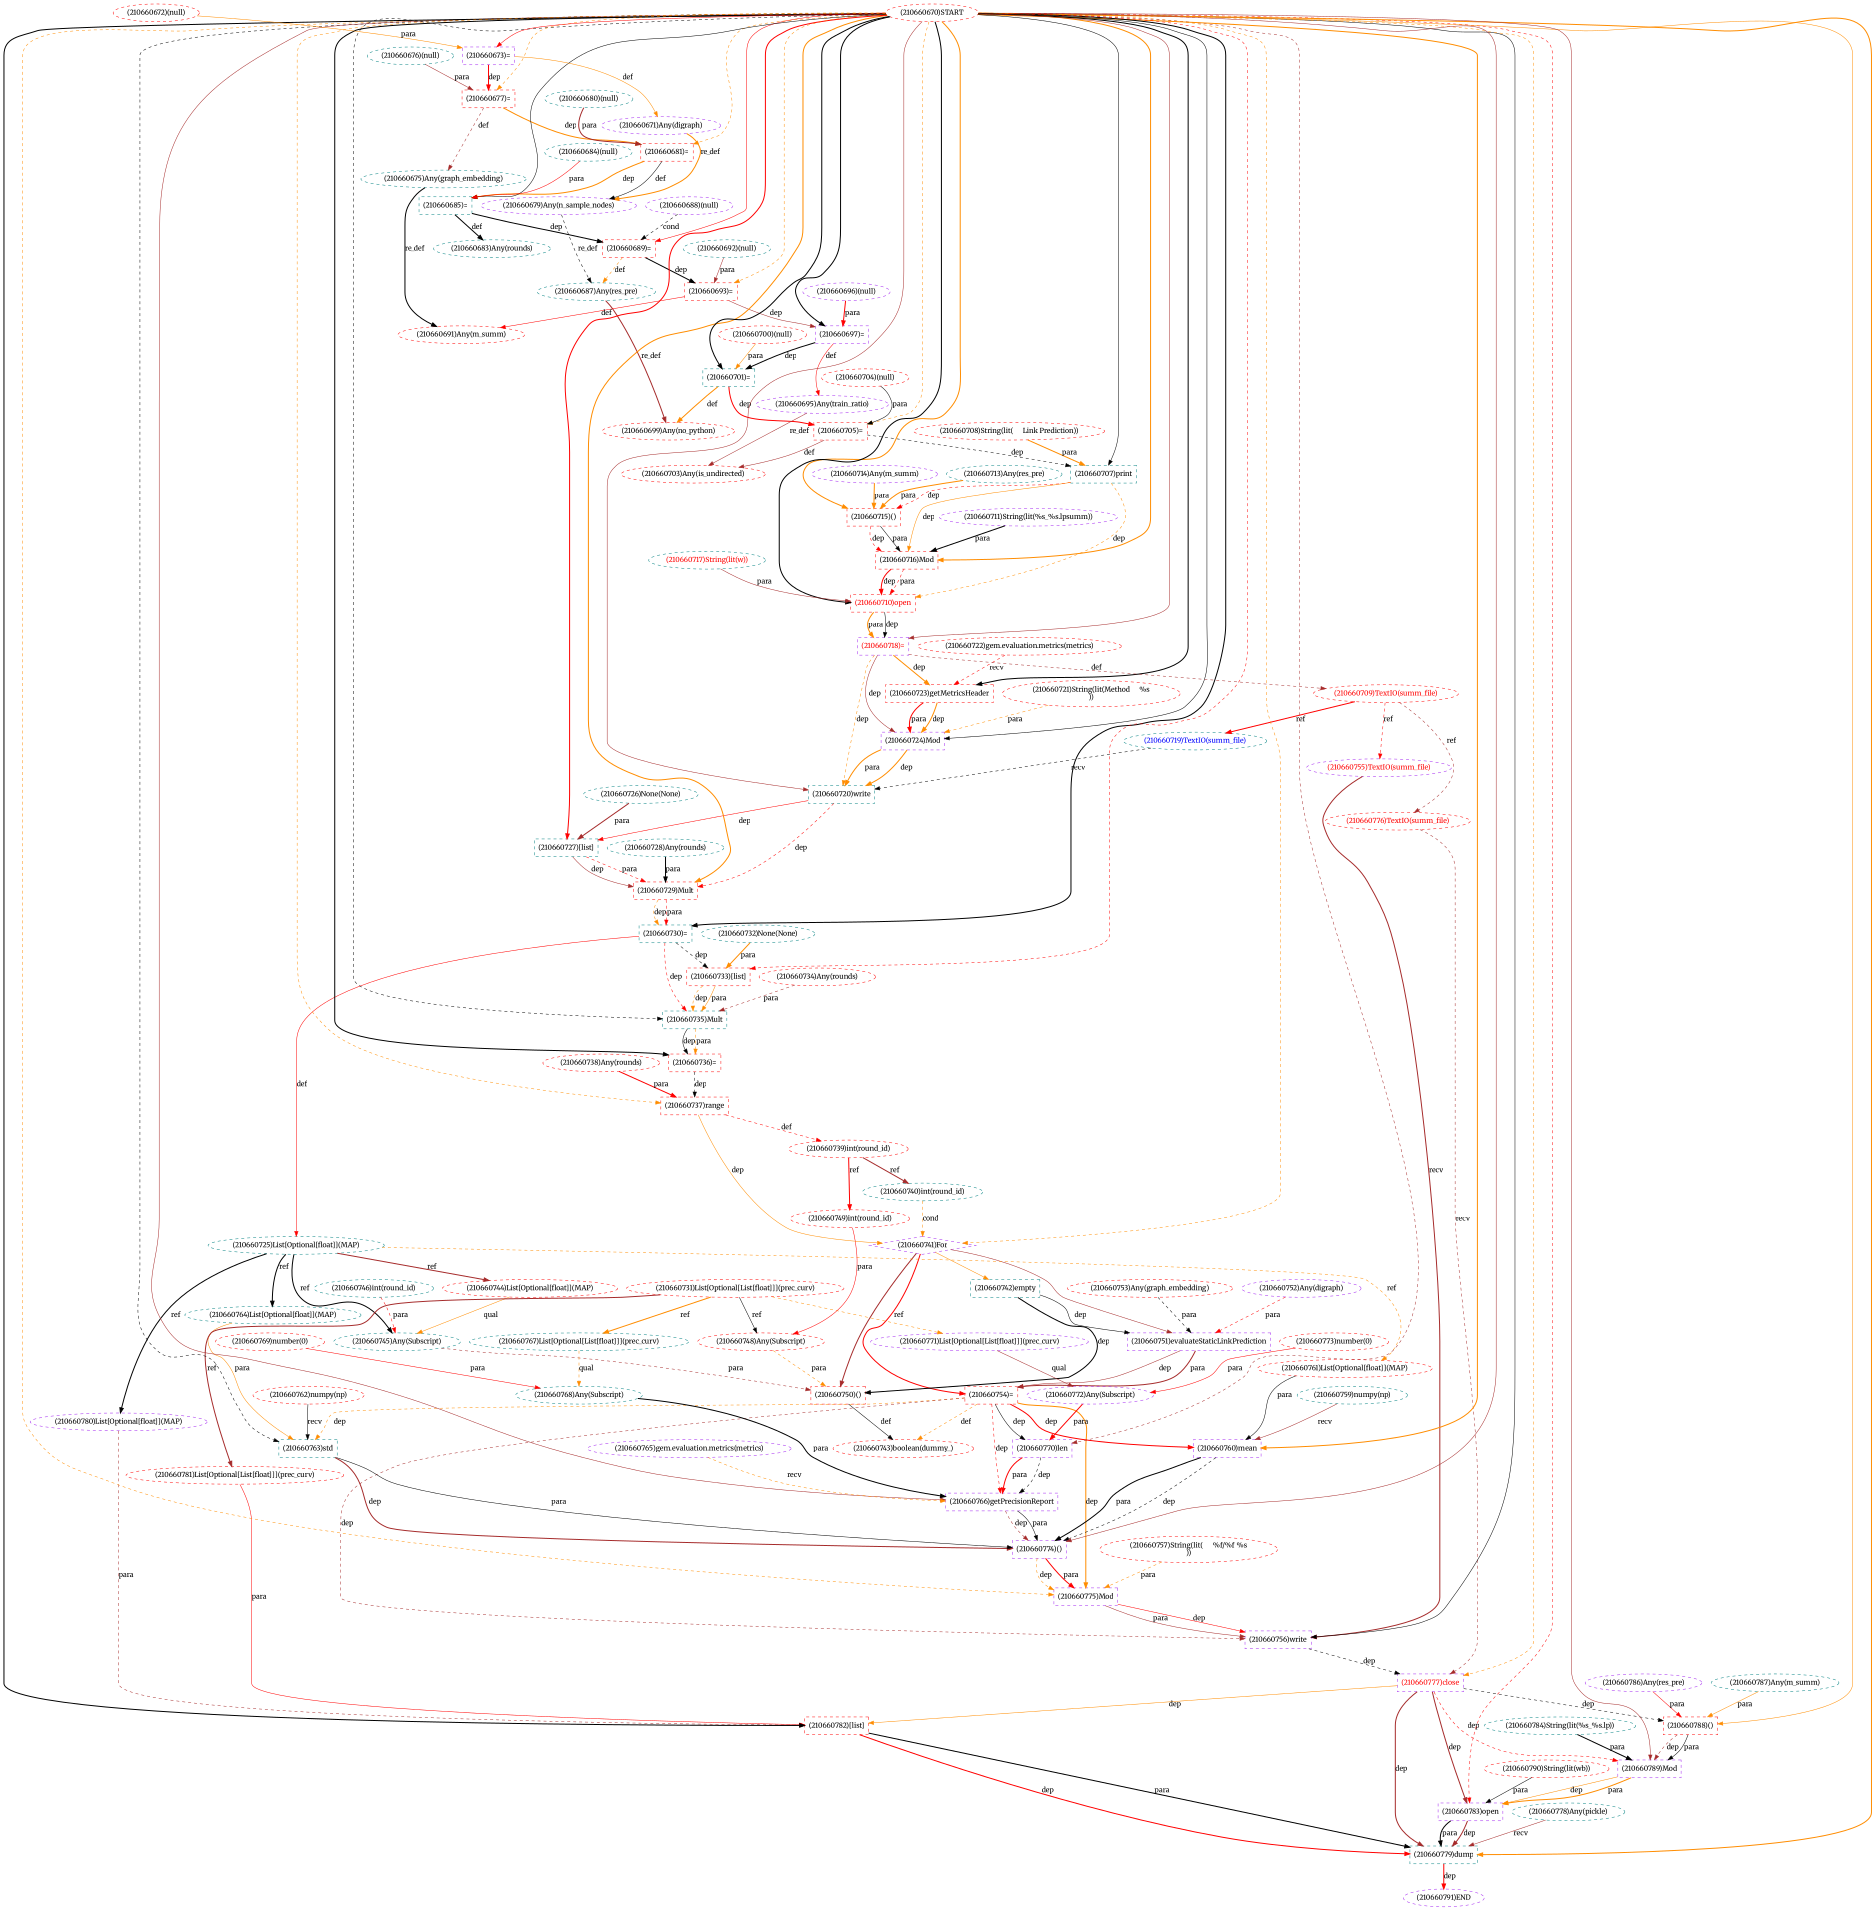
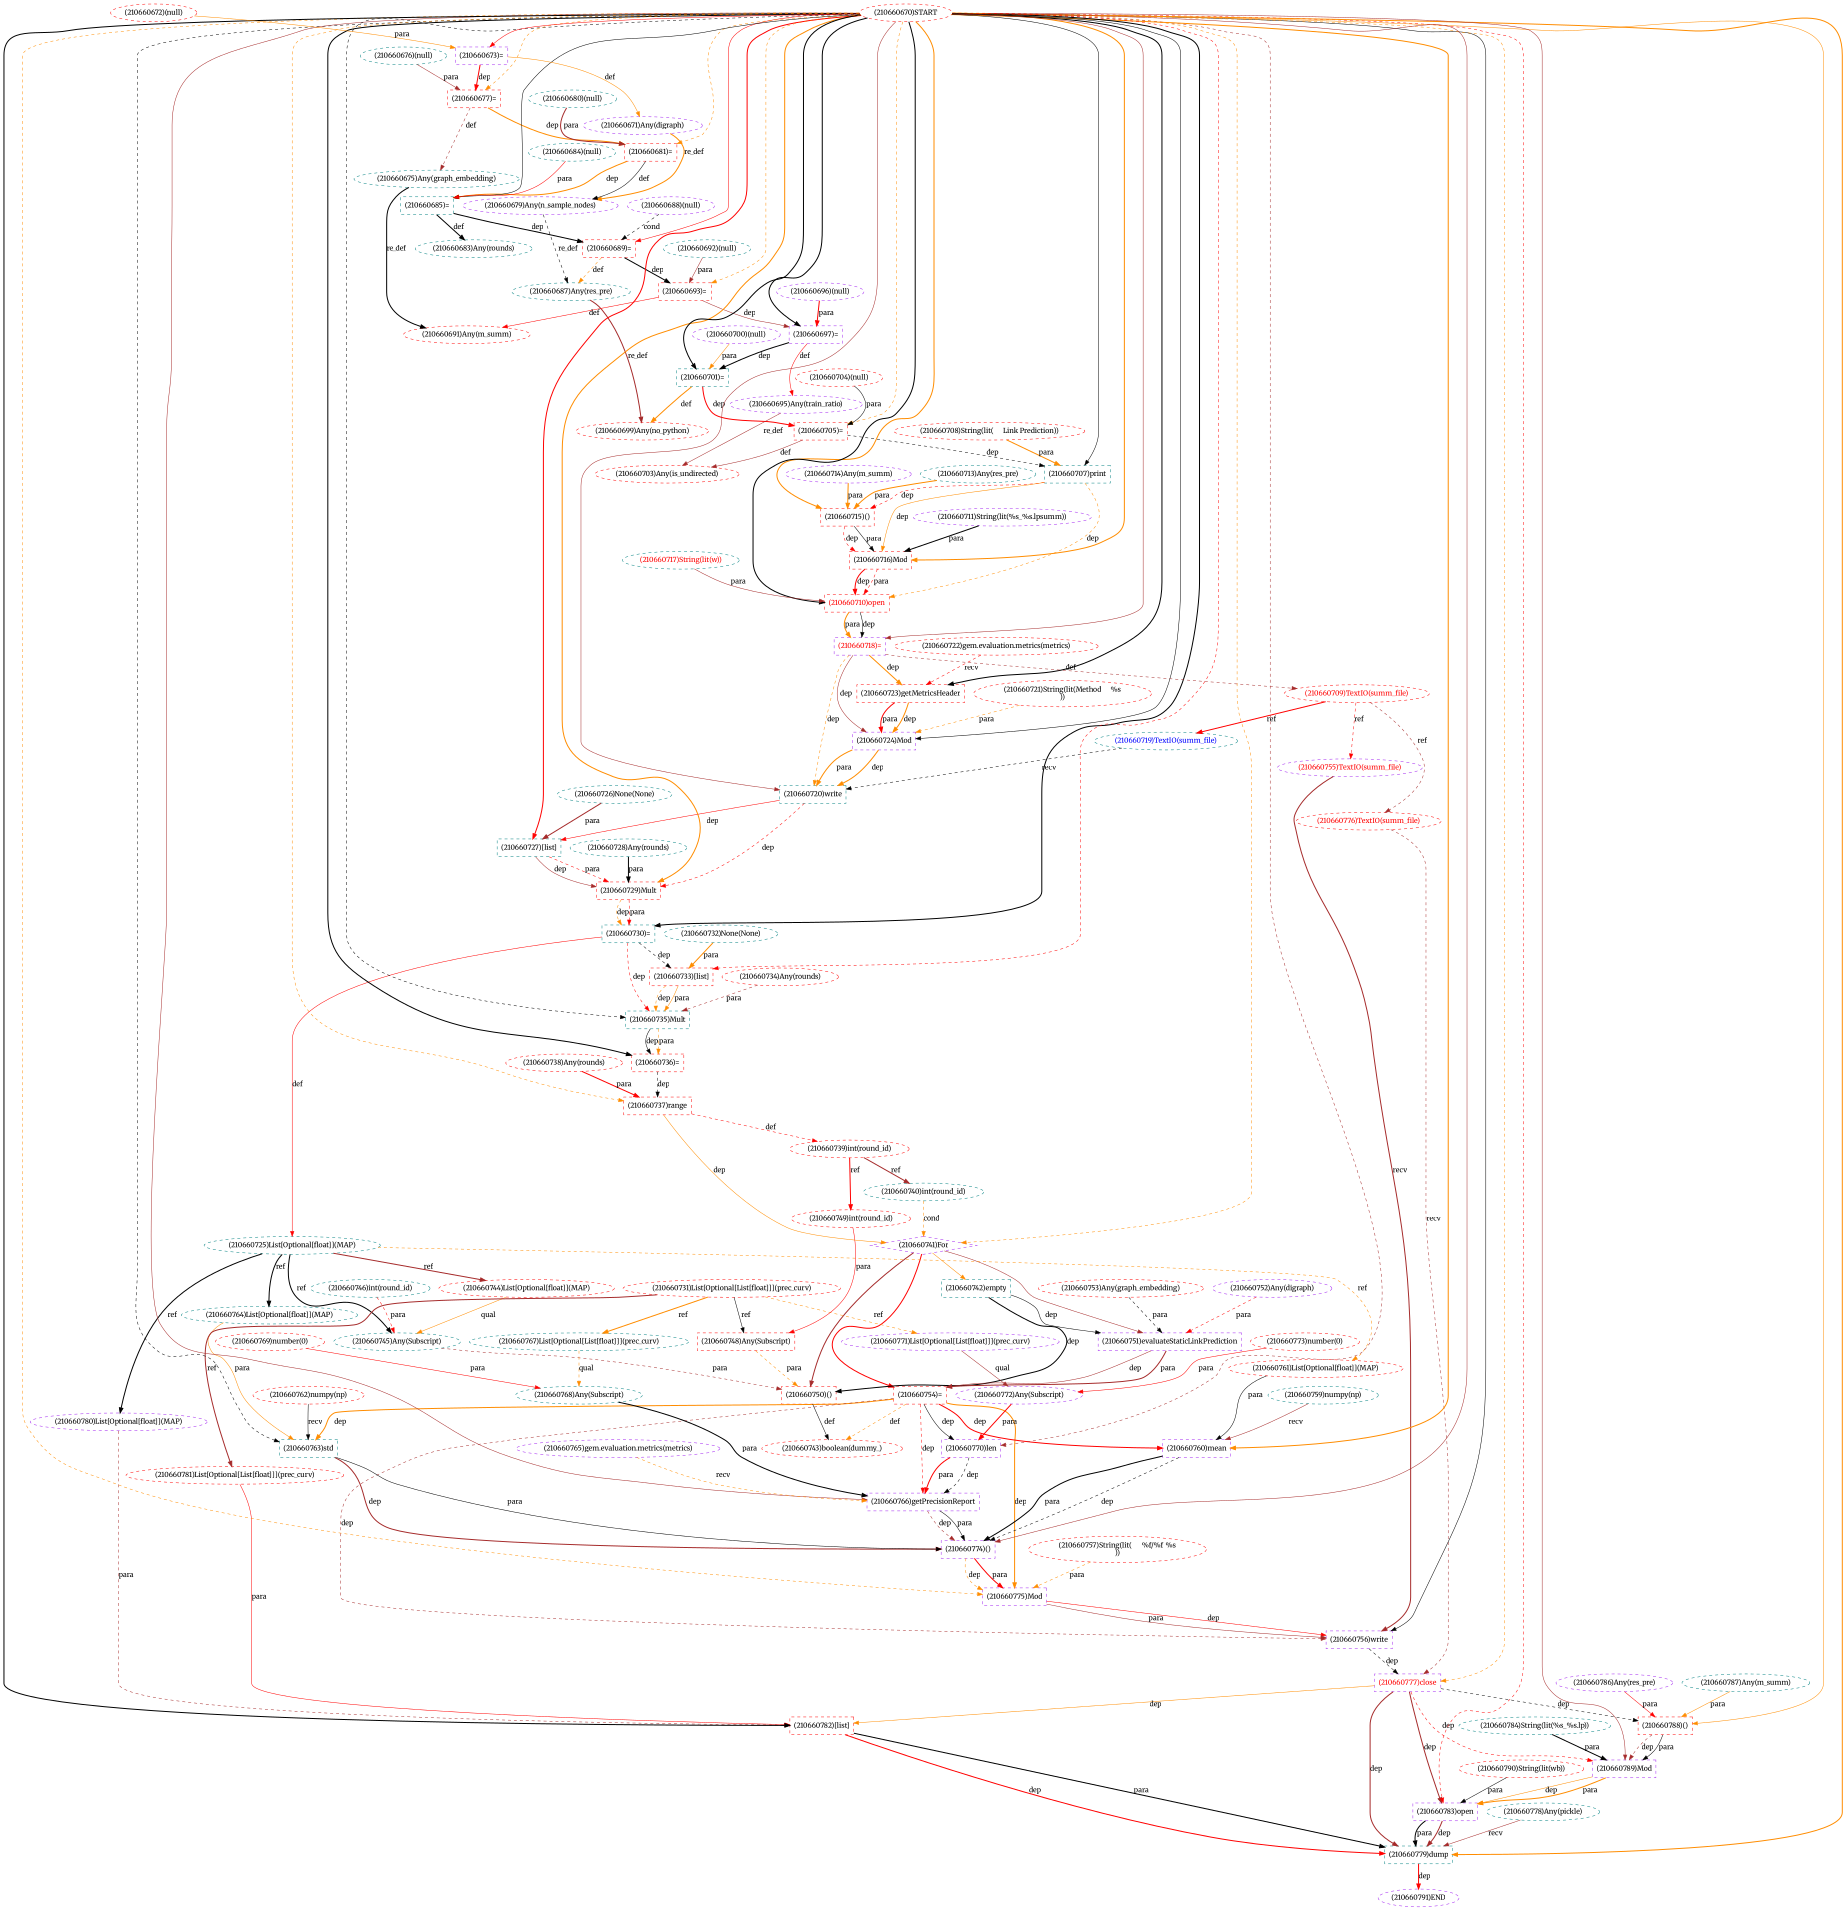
(762, 335) -> (736, 335)
(761, 1342) -> (746, 1342)
(635, 1406) -> (600, 1406)
